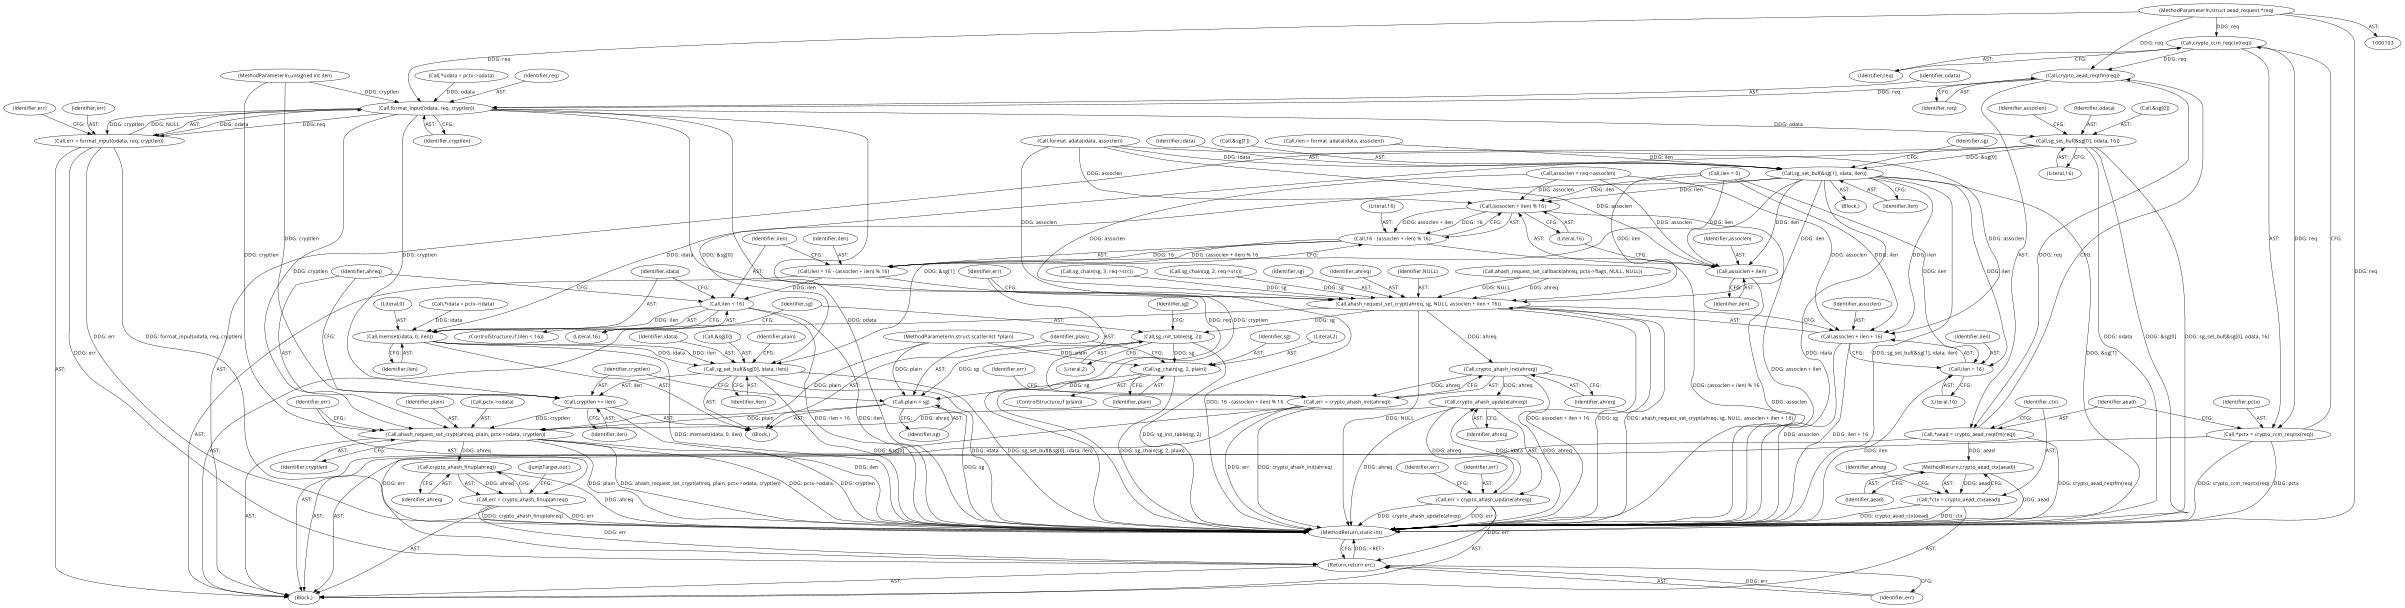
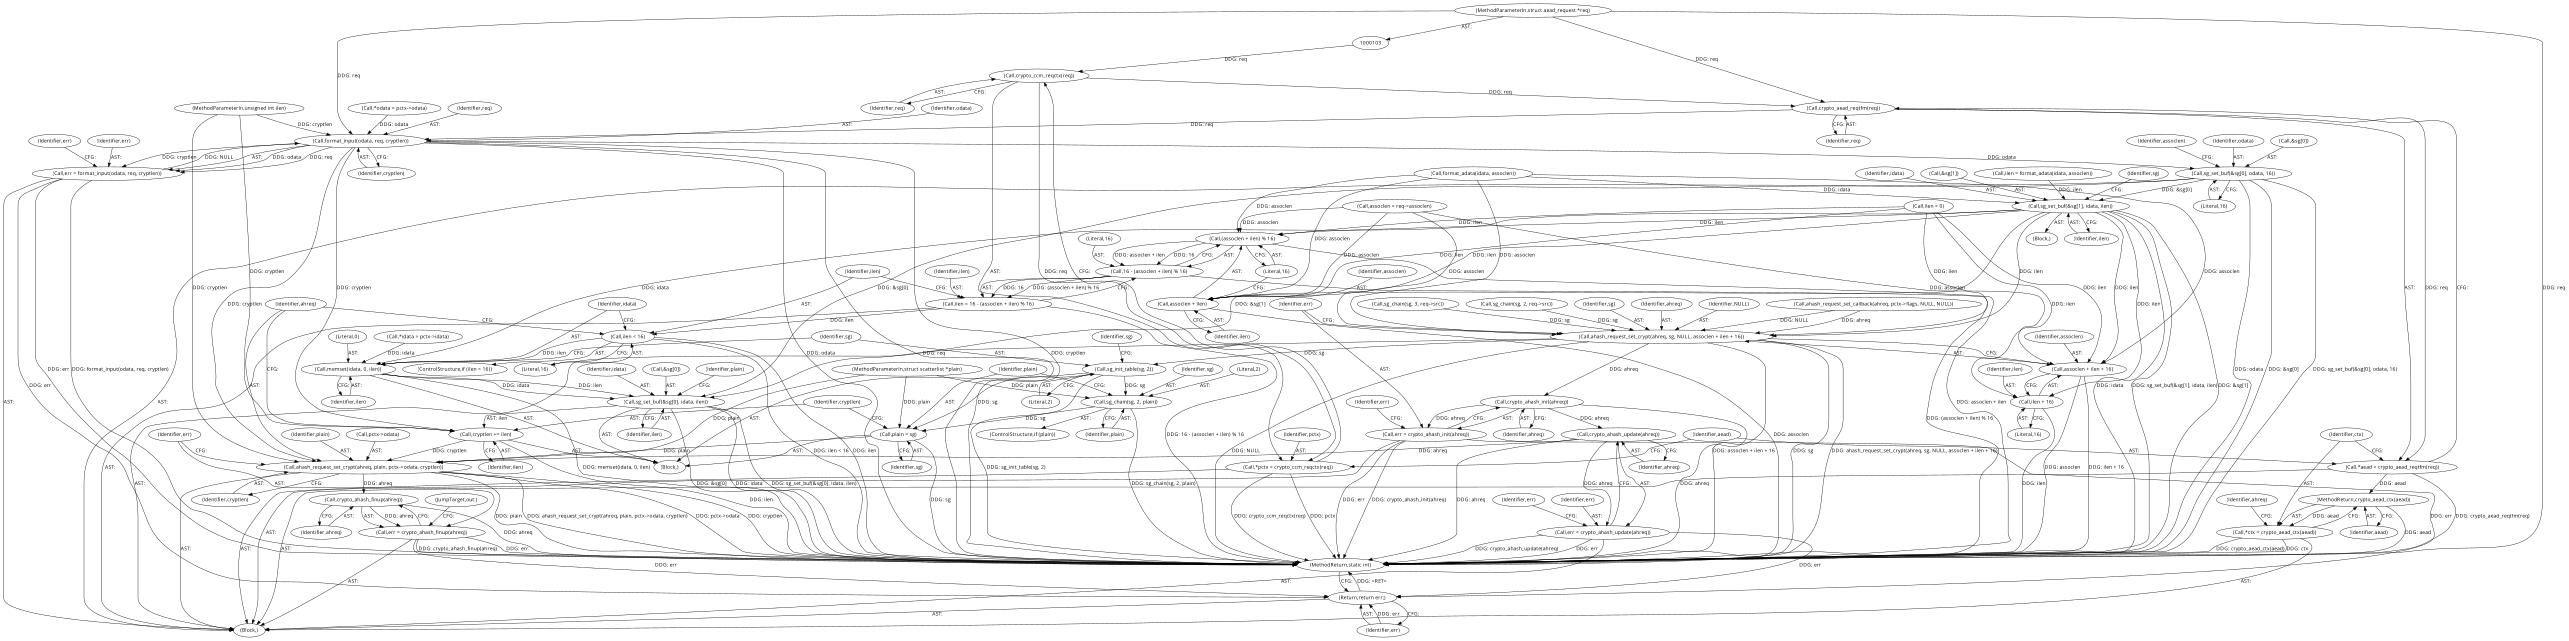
(2216, 25) -> (1218, 58)
(1510, 451) -> (1626, 484)
